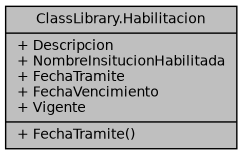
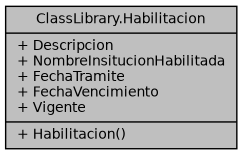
(77, 135) -> (72, 135)
